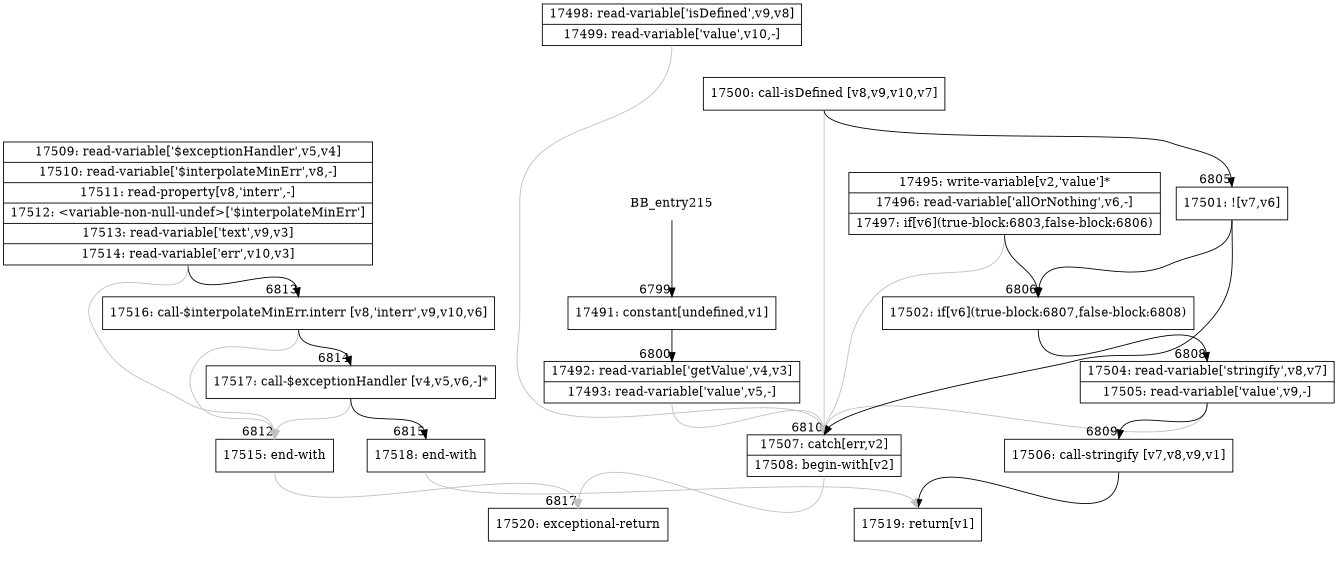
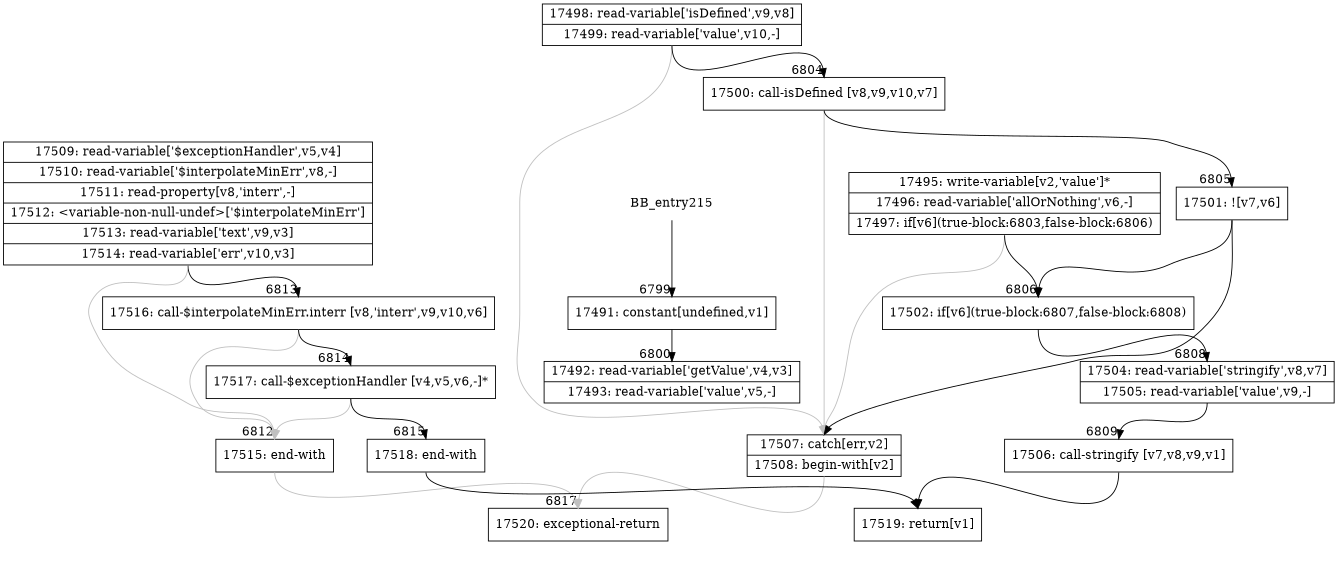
none -> (744, 63)
(744, 420) -> none
(1020, 420) -> none
(668, 491) -> (668, 491)
